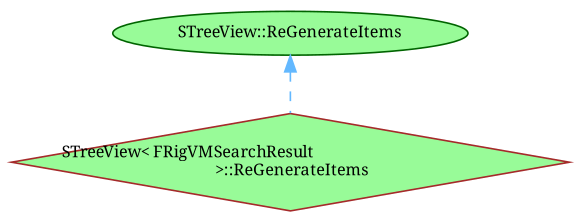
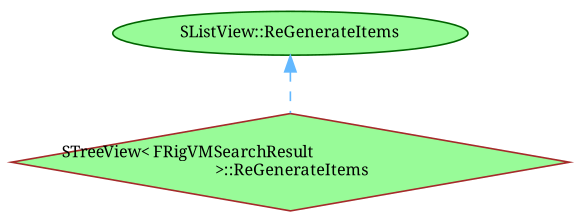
(290, 33) -> (290, 33)
